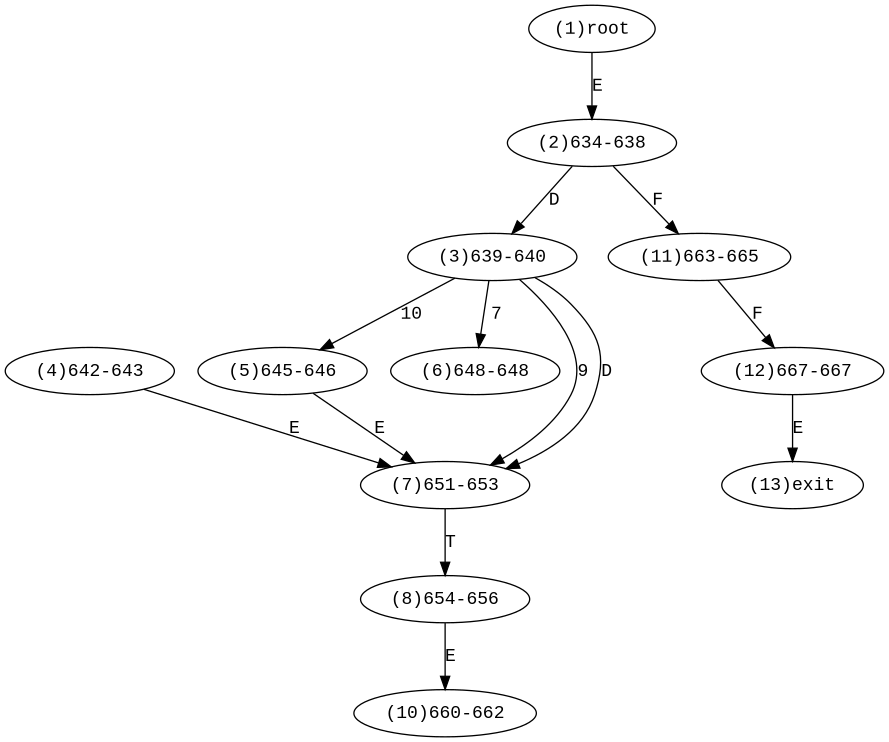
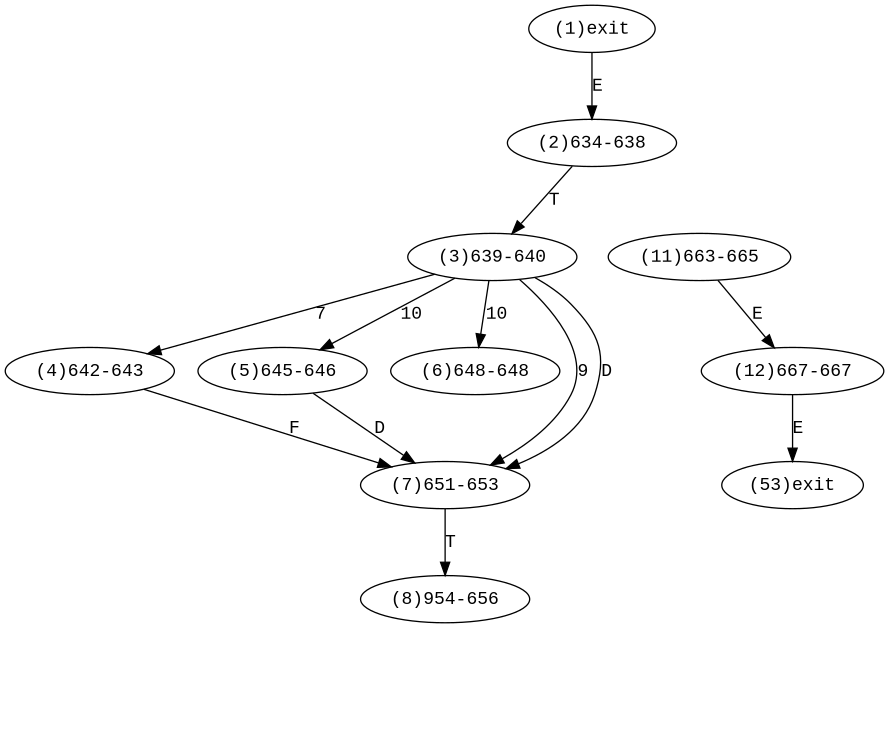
(592, 29) -> (592, 29)
(641, 195) -> none
(555, 200) -> (555, 200)
none -> (298, 312)
(497, 314) -> (497, 314)
(758, 314) -> (758, 314)
(295, 428) -> (295, 428)
(380, 428) -> (380, 428)
(793, 485) -> (793, 485)
(445, 599) -> (445, 599)
(445, 713) -> none
